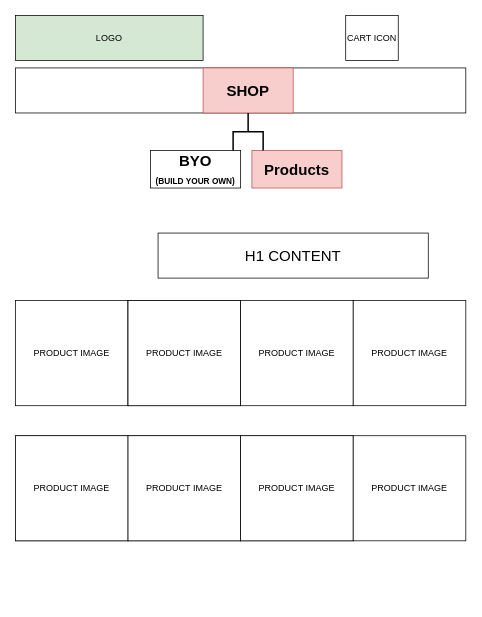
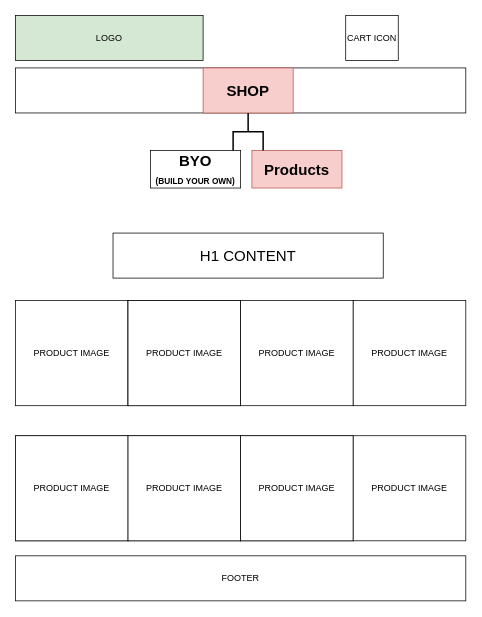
(293, 255) -> (248, 255)
none -> (240, 578)
